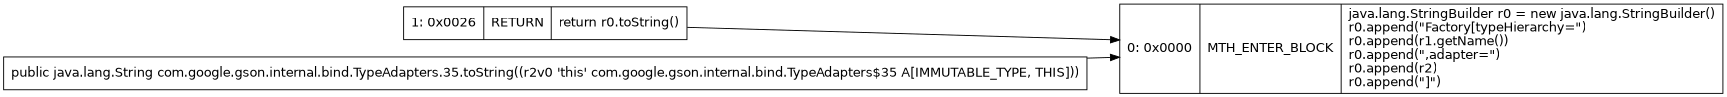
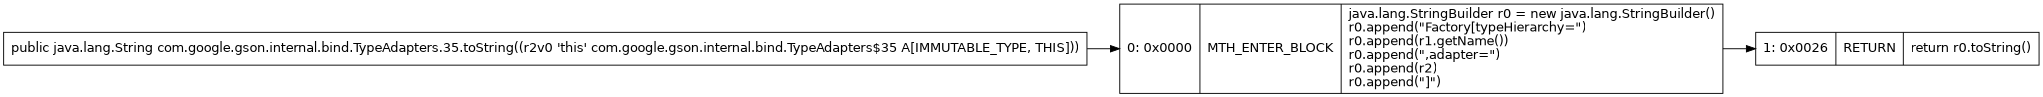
(899, 34) -> (1735, 49)
